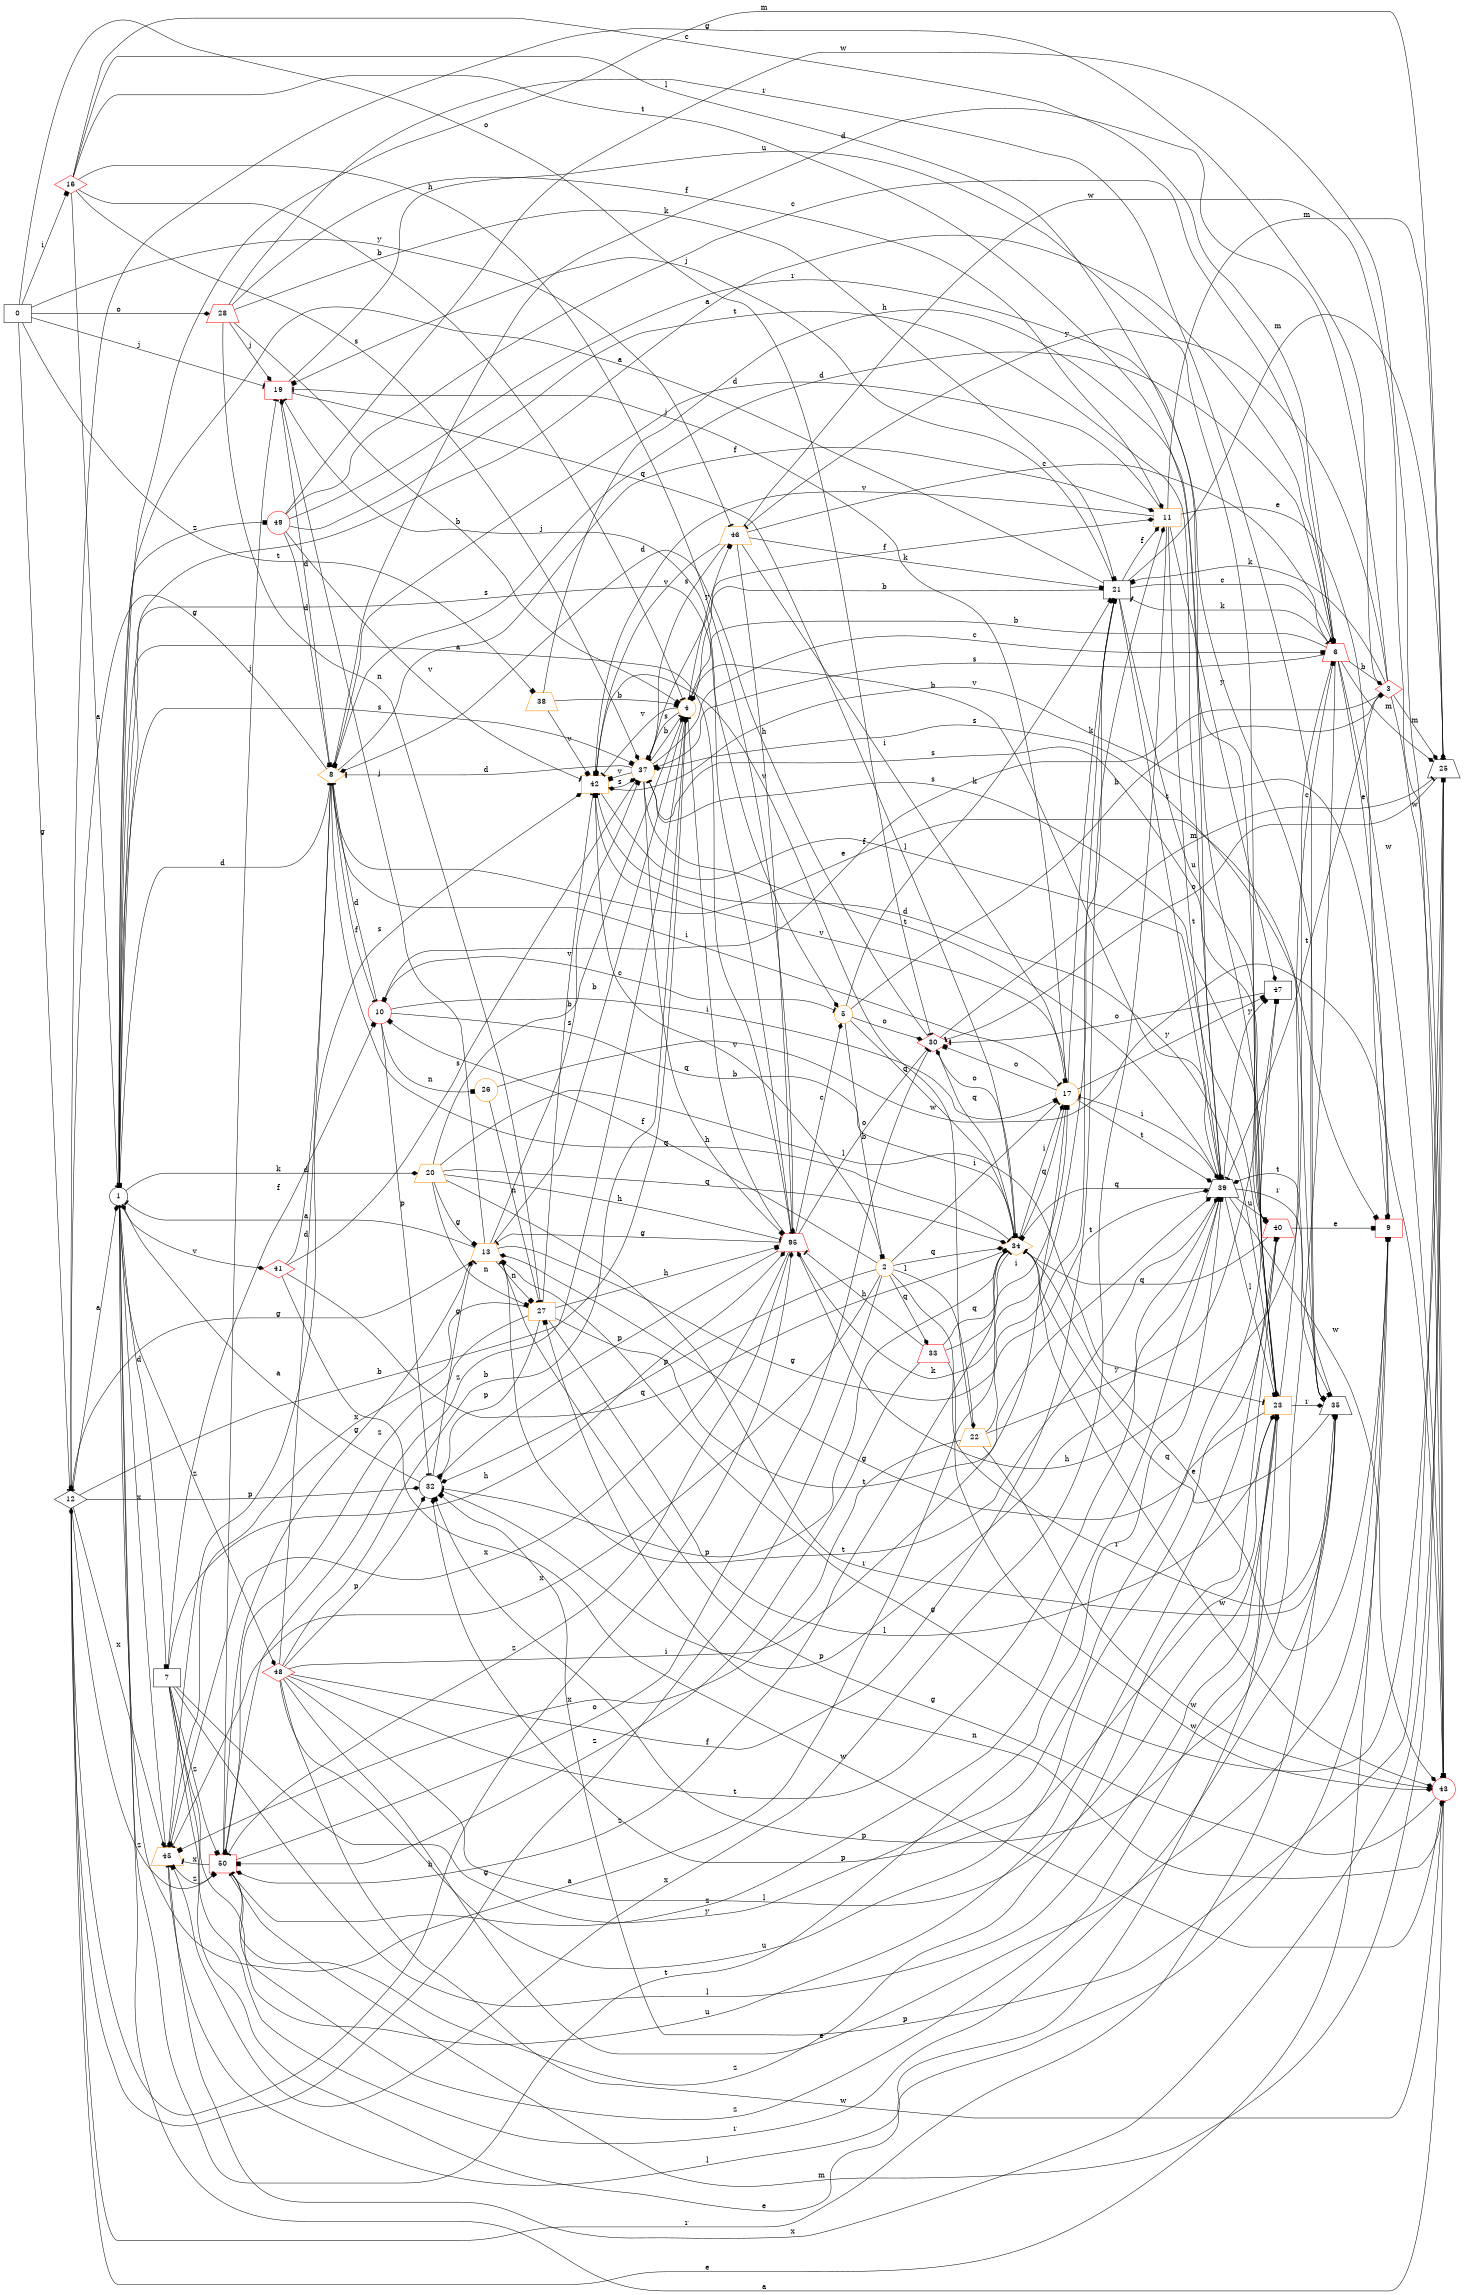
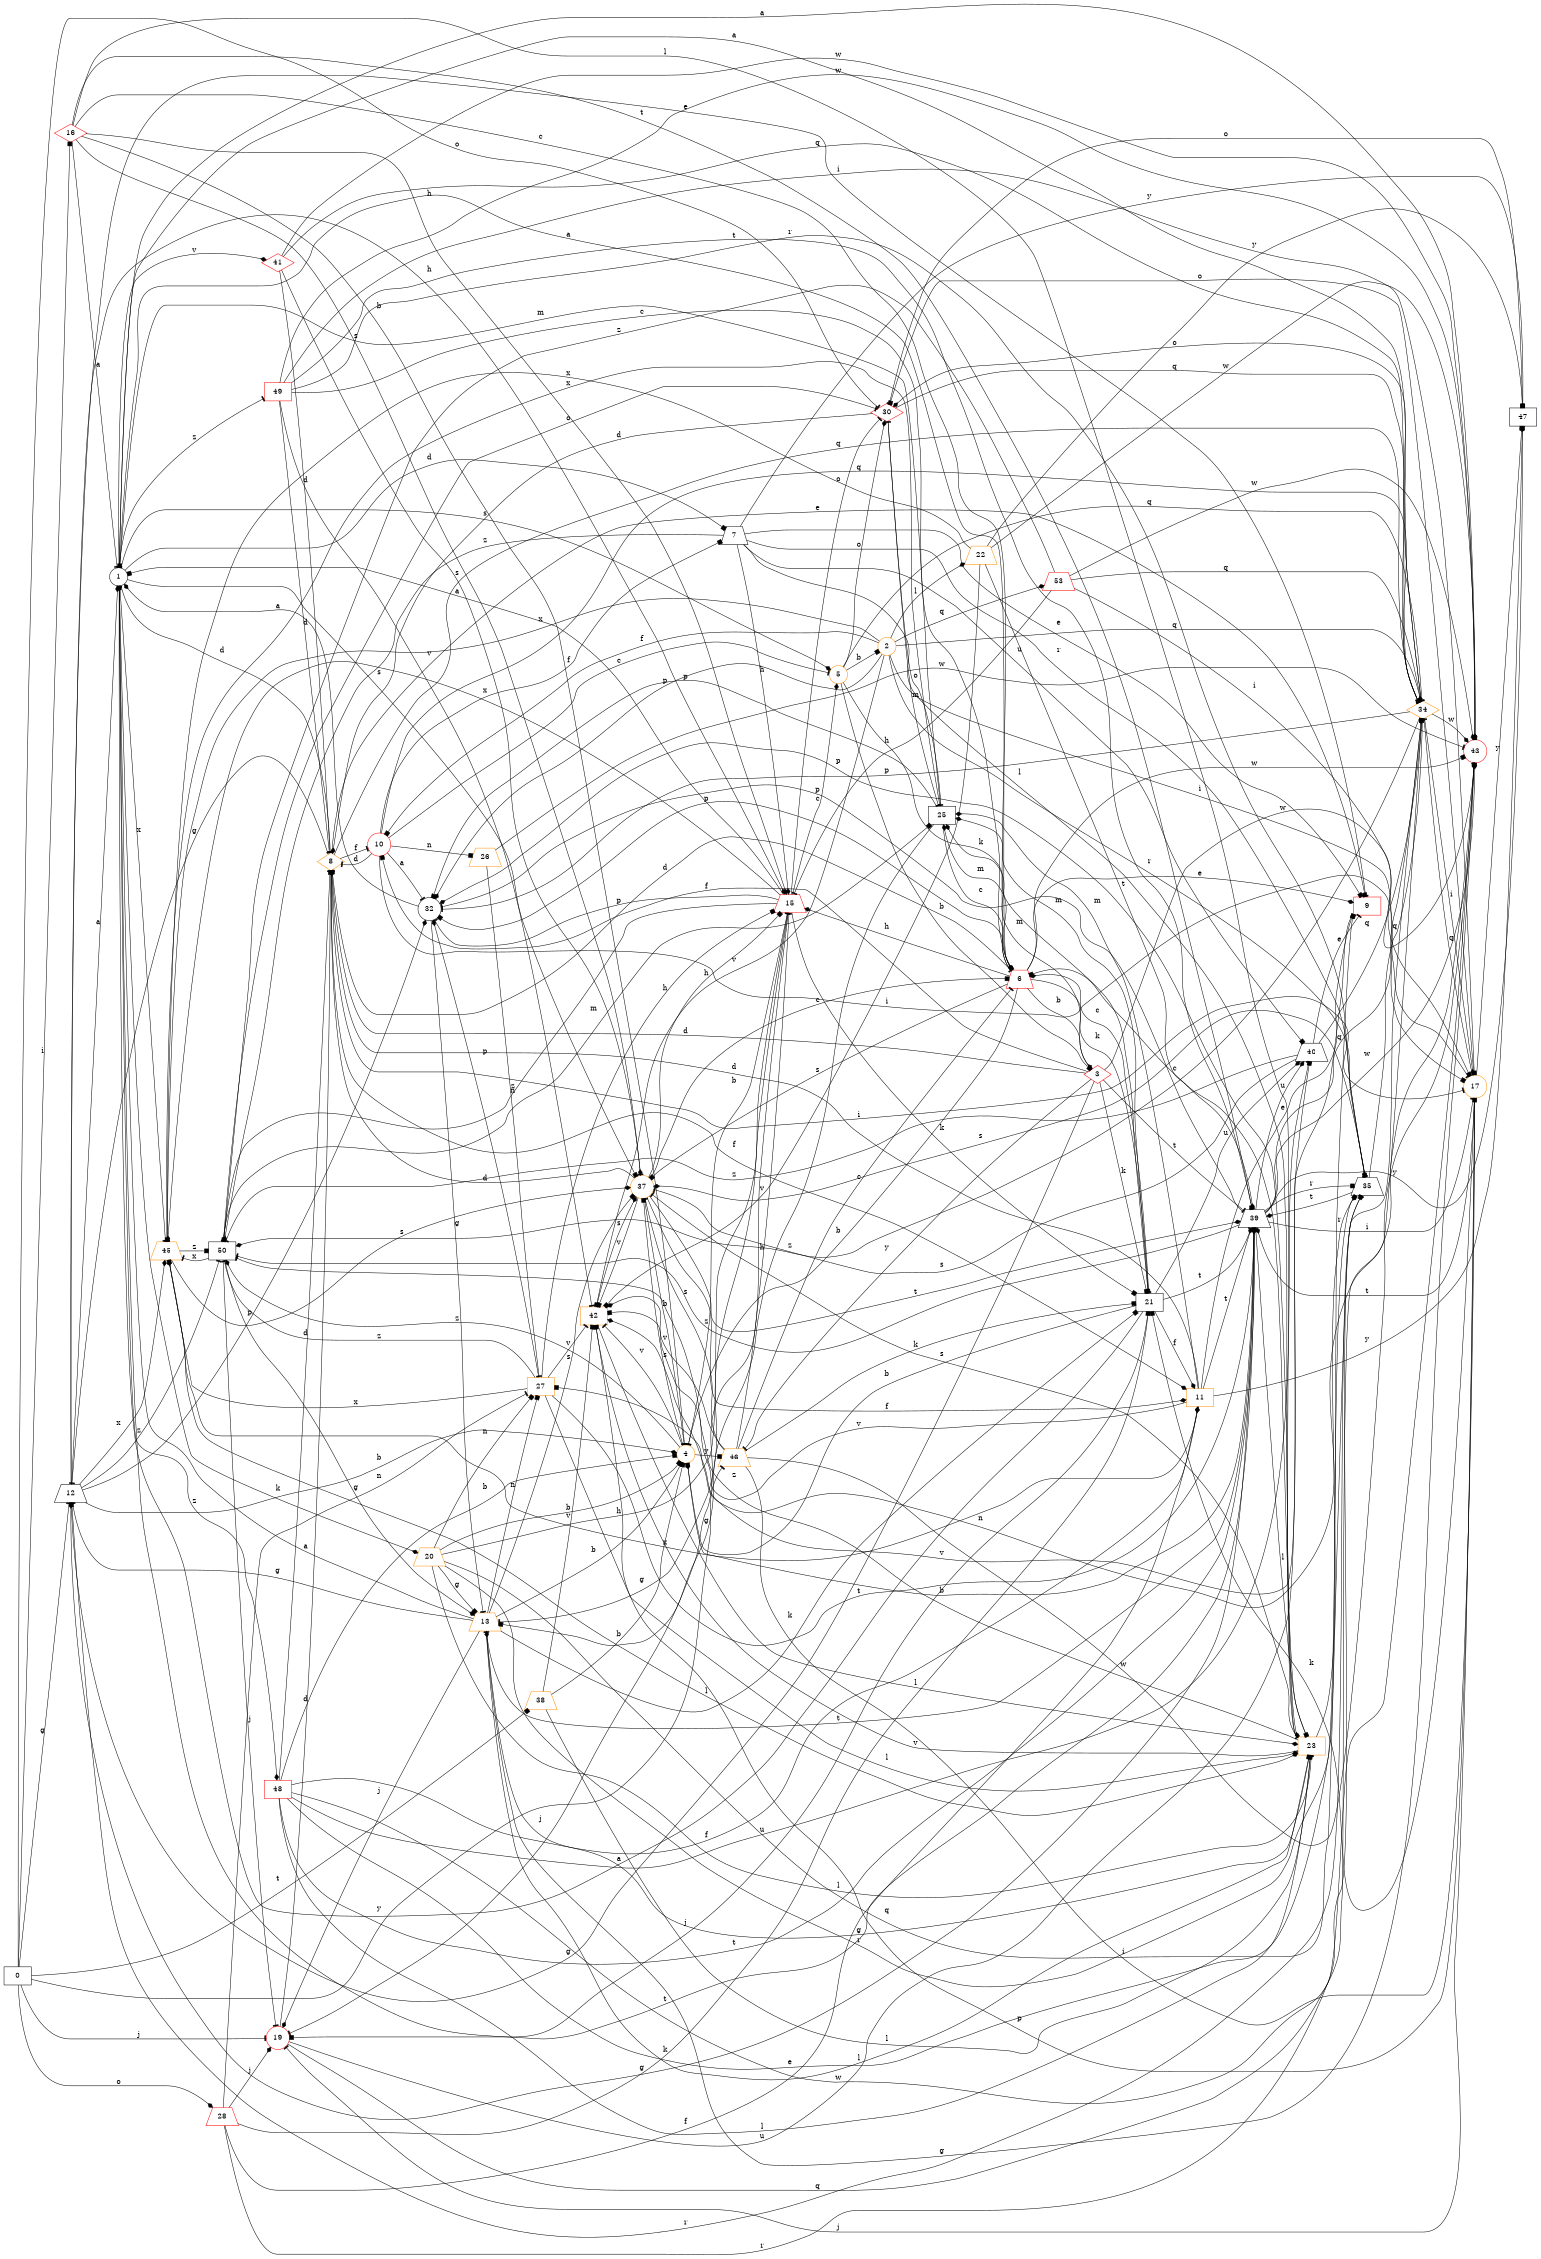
(885, 308) -> (887, 2039)
(278, 390) -> (278, 2038)
(450, 521) -> none
(278, 523) -> (278, 392)
(1444, 769) -> (942, 815)
(122, 809) -> (167, 466)
none -> (973, 901)
(85, 906) -> (139, 1020)
(906, 912) -> (916, 1743)
(822, 933) -> (1020, 2019)
(581, 982) -> (561, 1513)
(486, 1090) -> (485, 857)
(403, 1204) -> (402, 863)
(1278, 1228) -> (1312, 1052)
(1331, 1228) -> (1328, 977)
(793, 1243) -> (790, 904)
(315, 1283) -> (377, 1251)
(230, 1336) -> (536, 684)
(933, 1354) -> (1059, 581)
(793, 1361) -> (790, 1616)
(71, 1499) -> (71, 1493)
(359, 1589) -> none
(837, 1600) -> (1201, 236)
(1311, 1642) -> none
(278, 1672) -> (278, 1789)
(167, 1678) -> (734, 536)
(193, 1773) -> (329, 746)
(223, 1864) -> (222, 1251)
(360, 2046) -> (711, 2058)
none -> (776, 2080)
(887, 2110) -> (1339, 1886)
